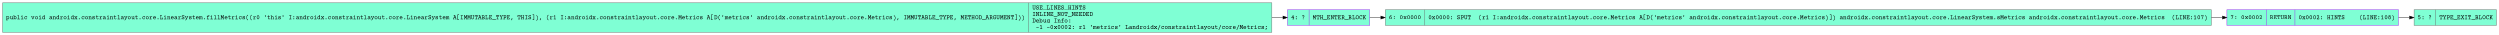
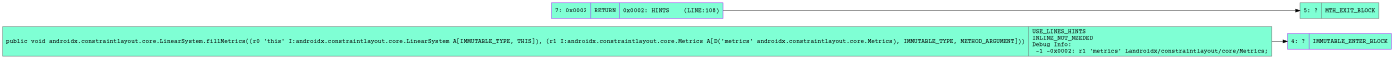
(1339, 17) -> (1350, 41)
(2466, 17) -> (1350, 10)
(1798, 18) -> none
